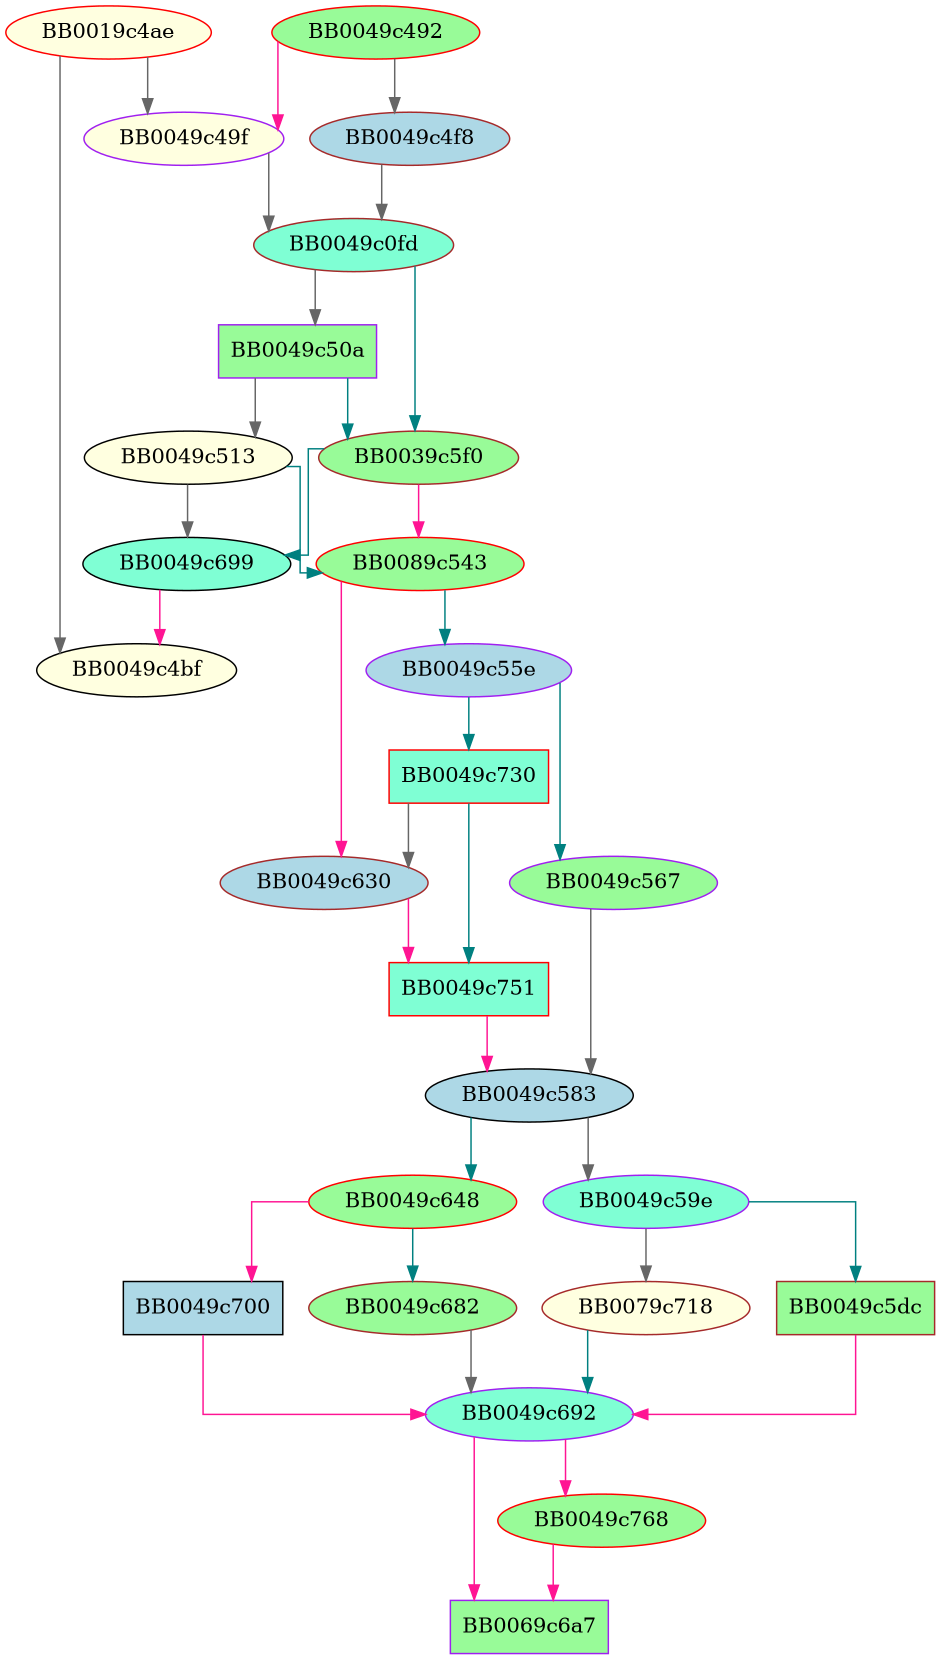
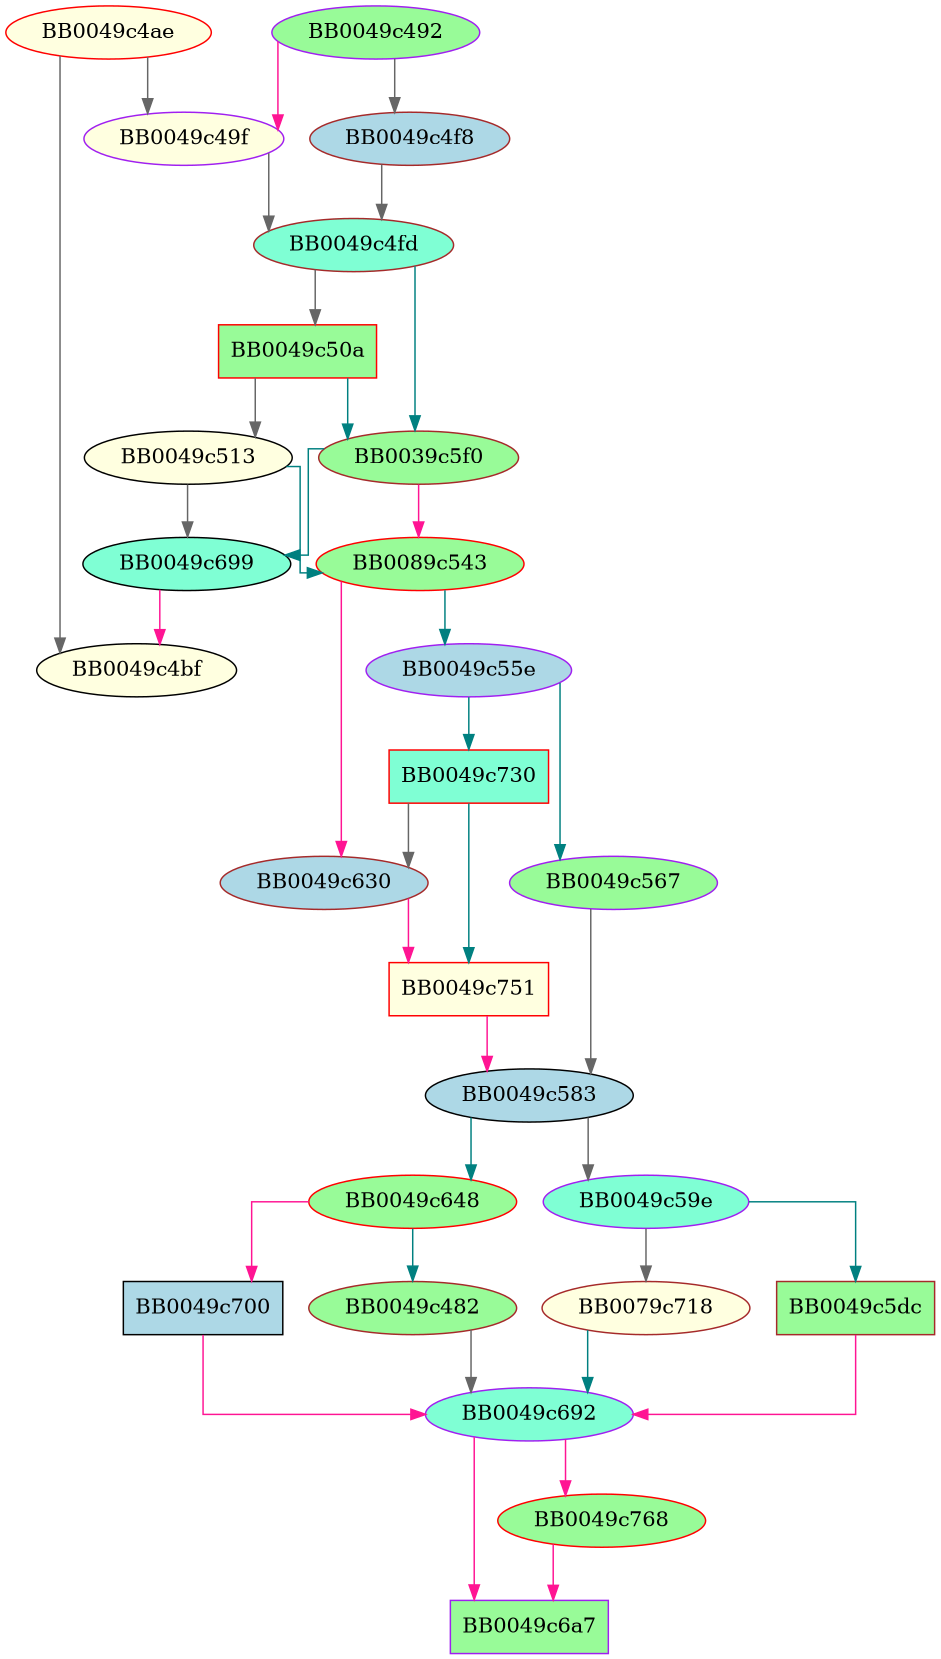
(109, 32) -> (109, 32)
(376, 32) -> (376, 32)
(354, 245) -> (354, 245)
(298, 351) -> (298, 351)
(469, 989) -> (469, 989)
(413, 1308) -> (413, 1308)
(529, 1627) -> (529, 1627)
